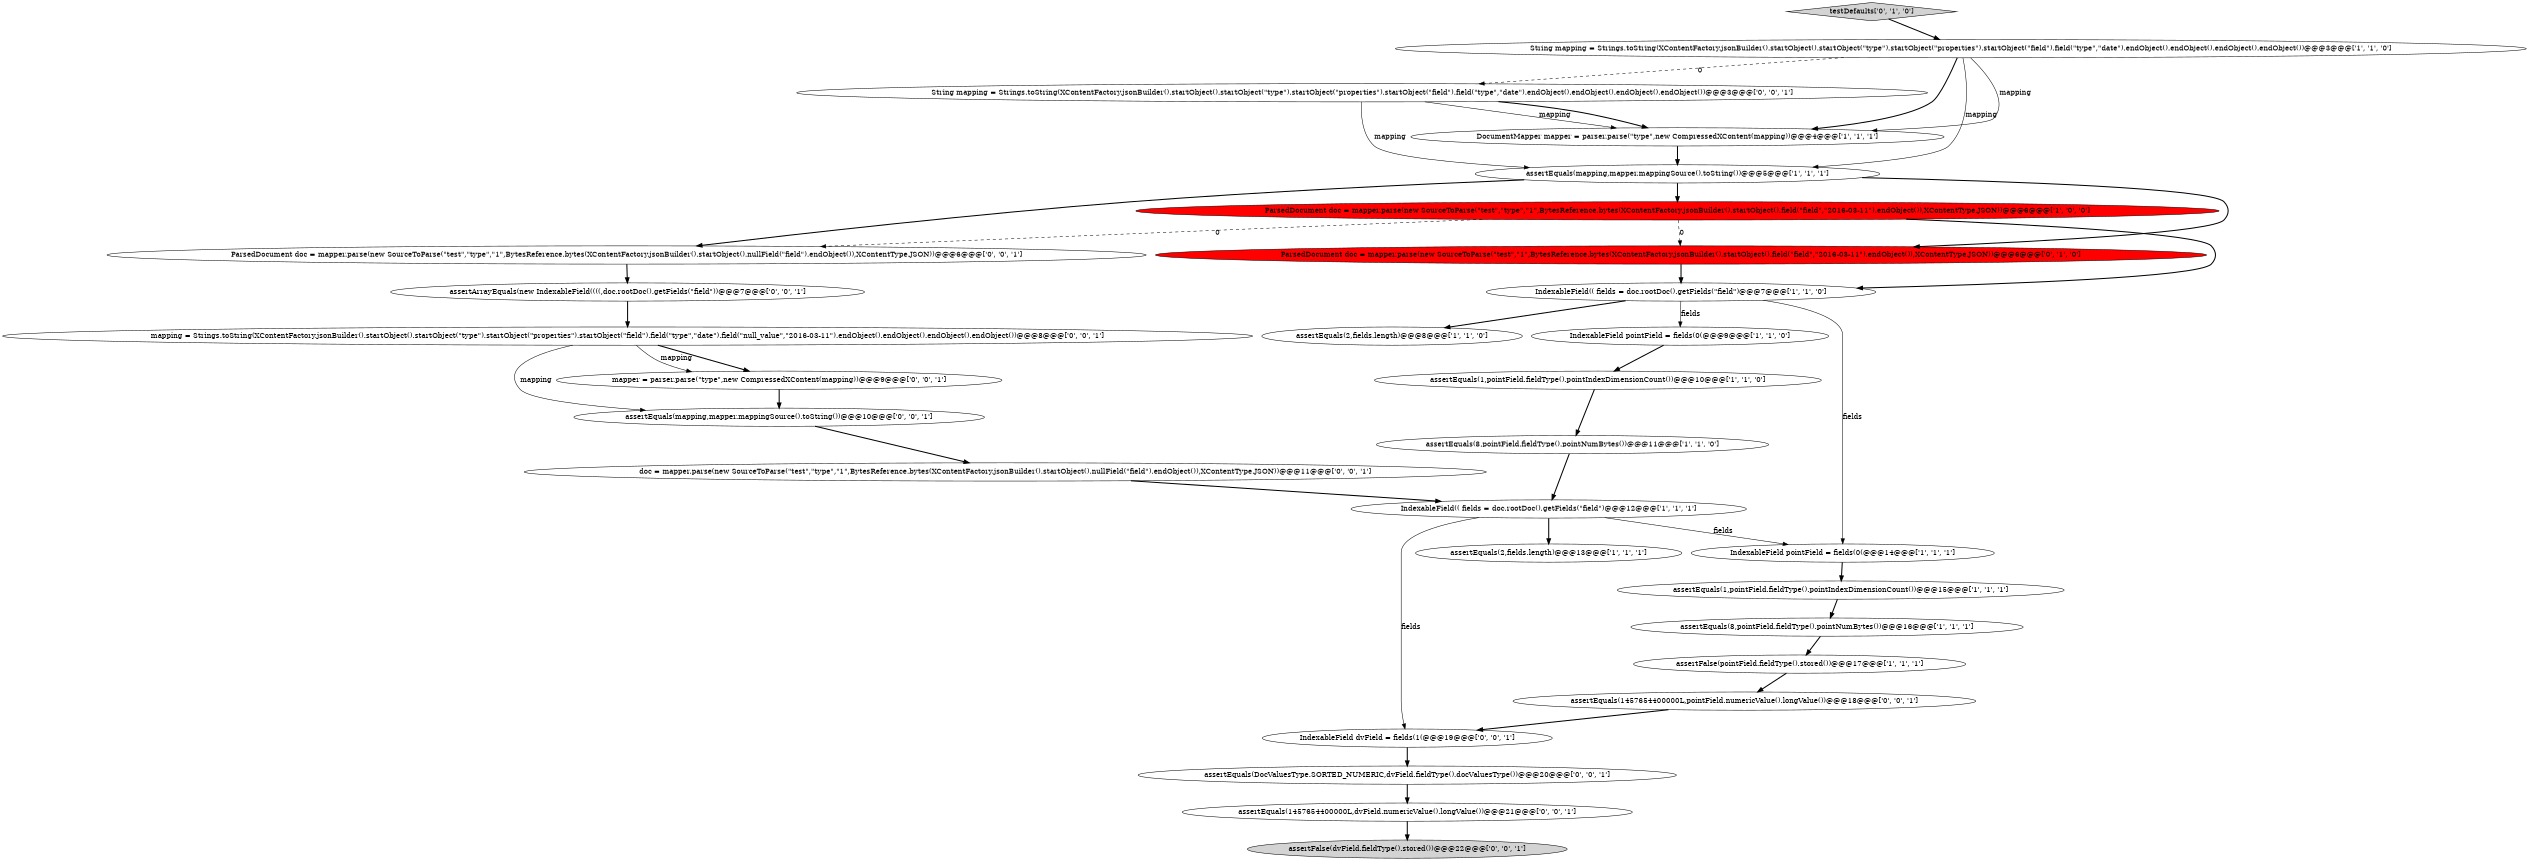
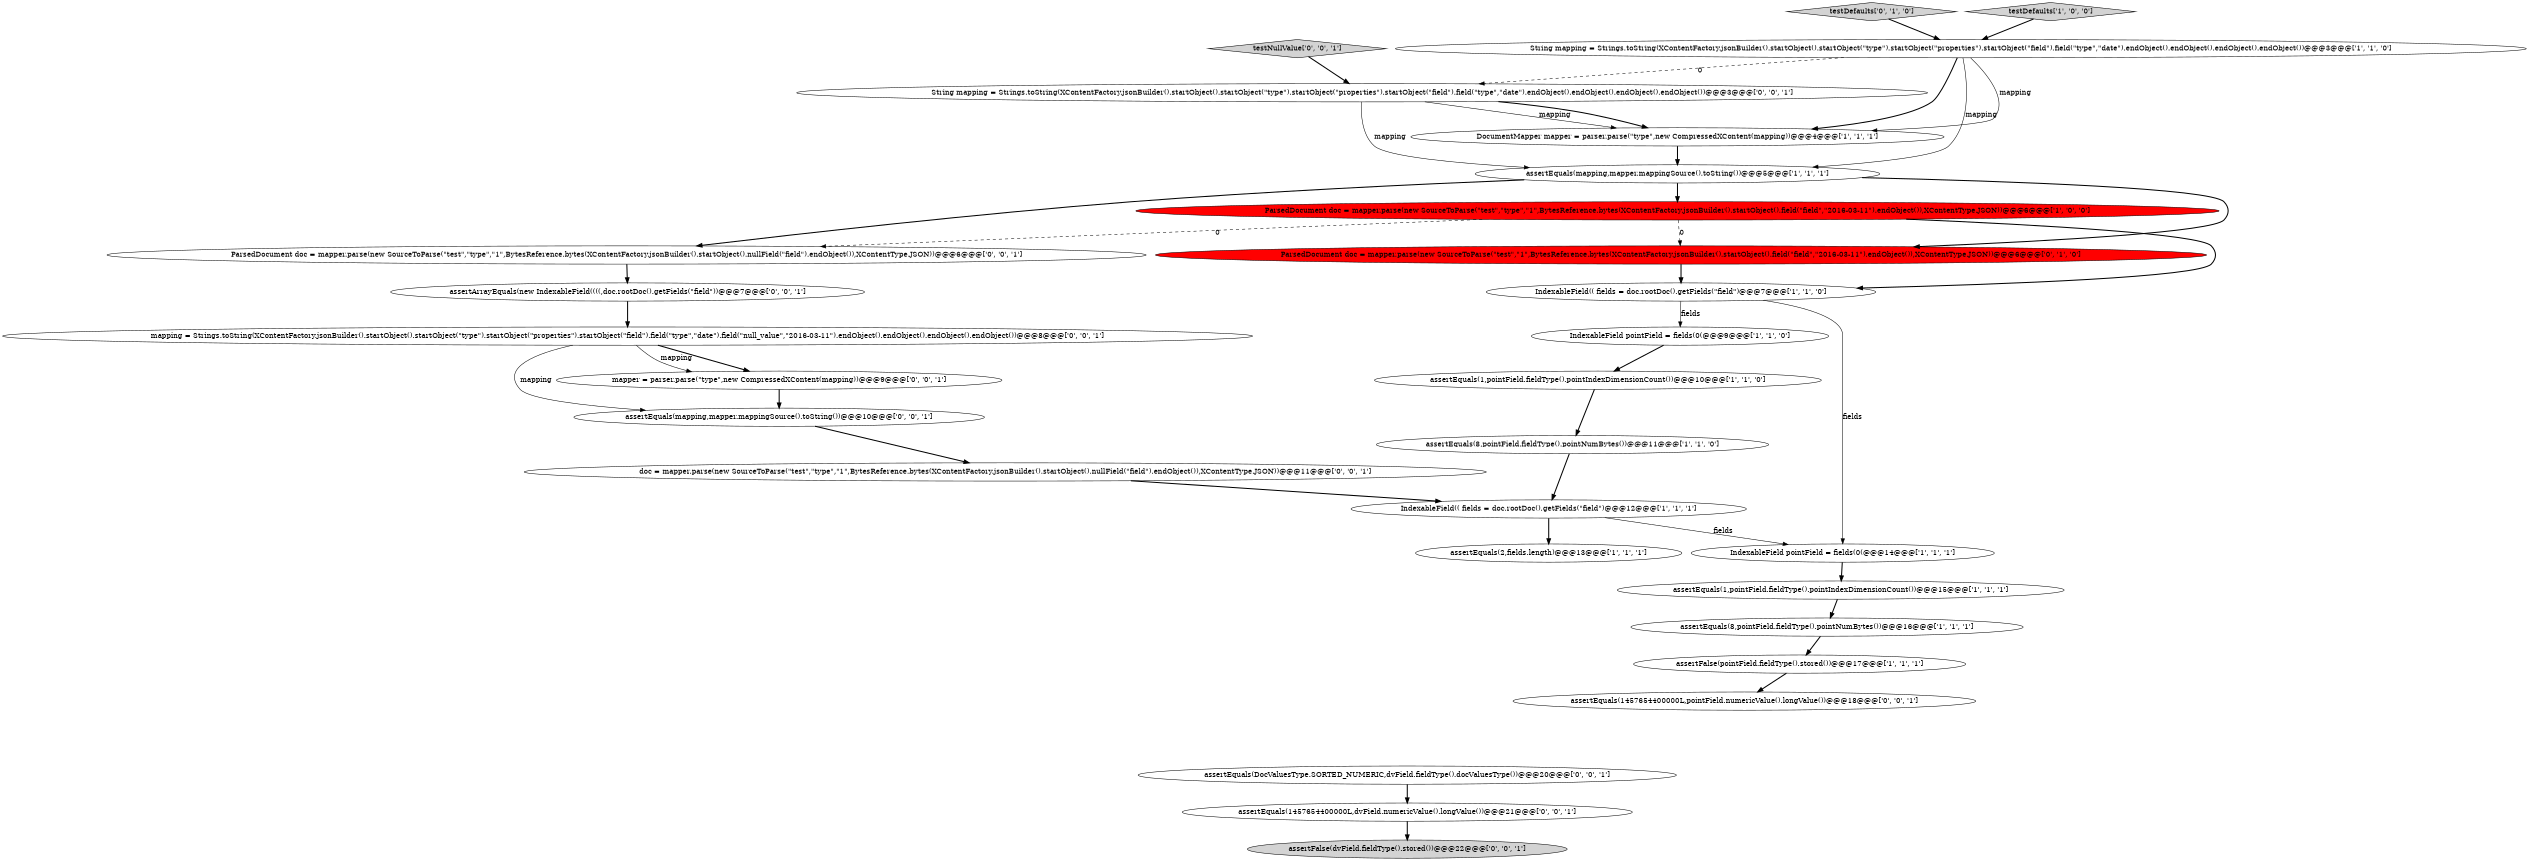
none -> (2051, 12)
none -> (1297, 49)
(1392, 336) -> none
(1407, 738) -> none
